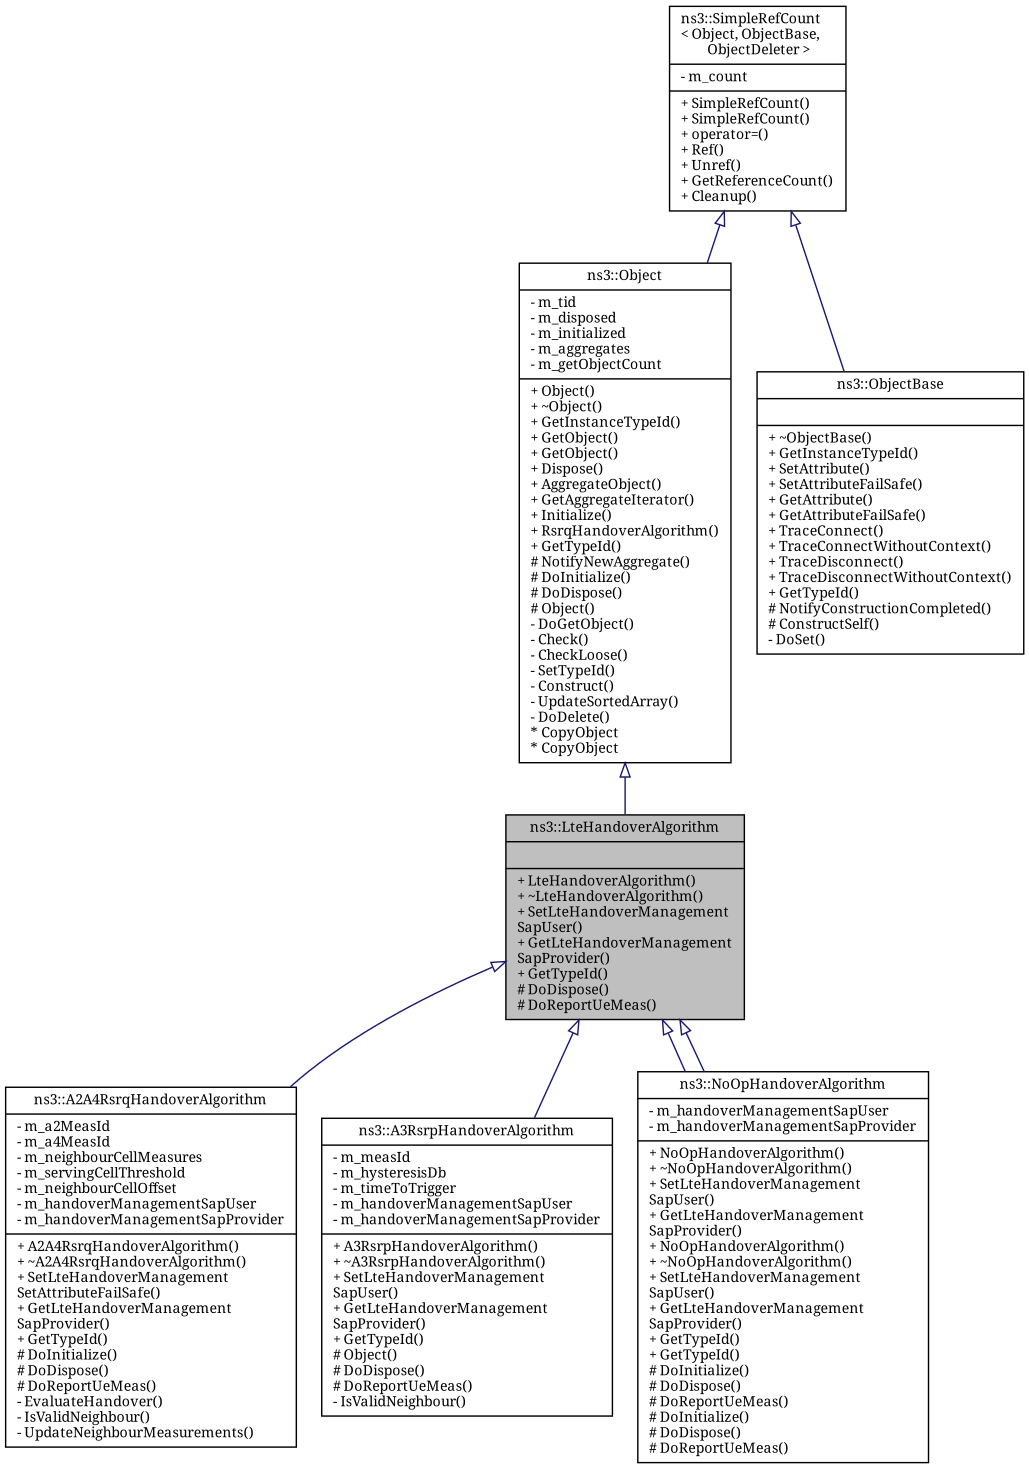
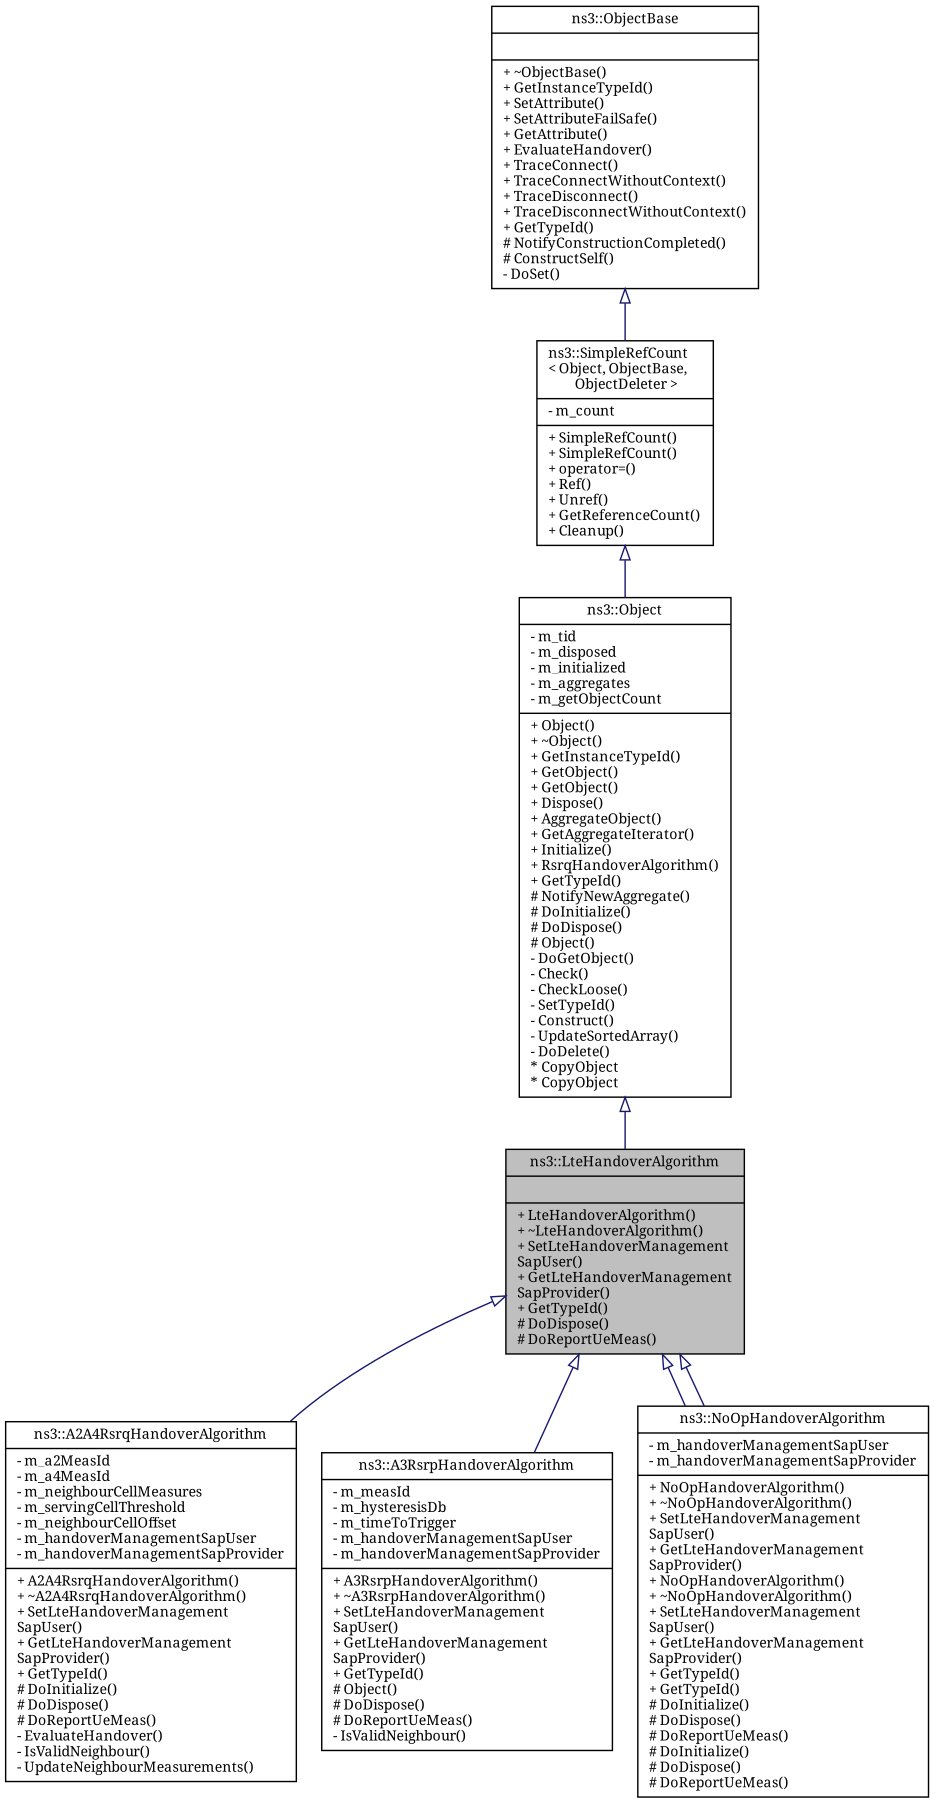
(820, 298) -> (625, 322)
(847, 516) -> (578, 150)
(90, 1293) -> (50, 1628)
